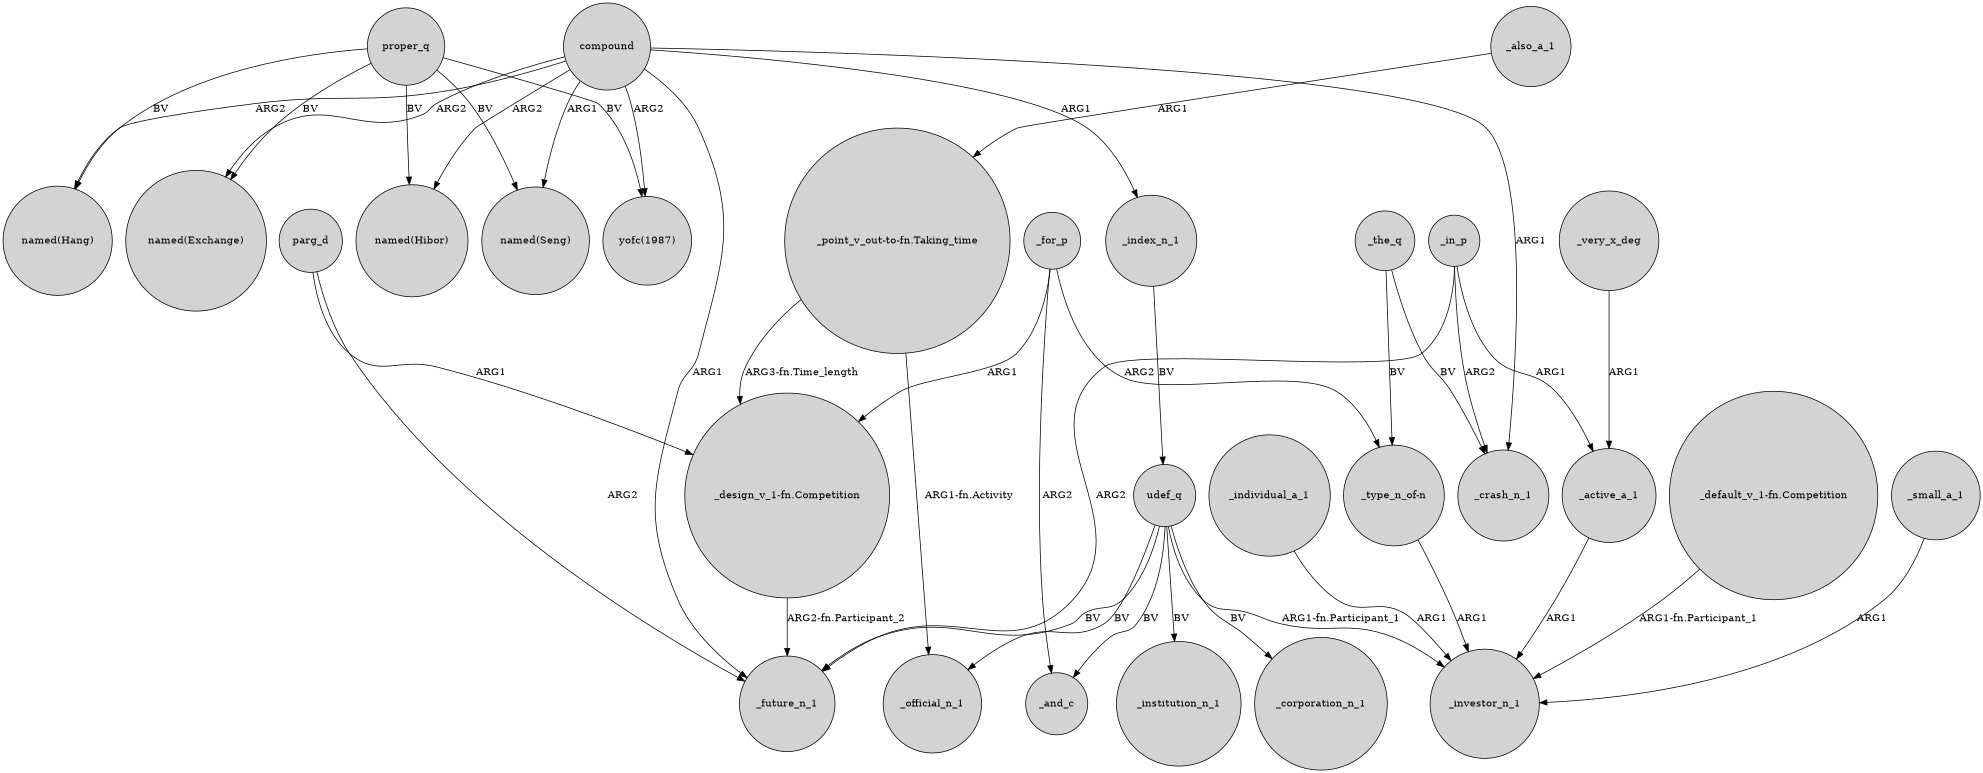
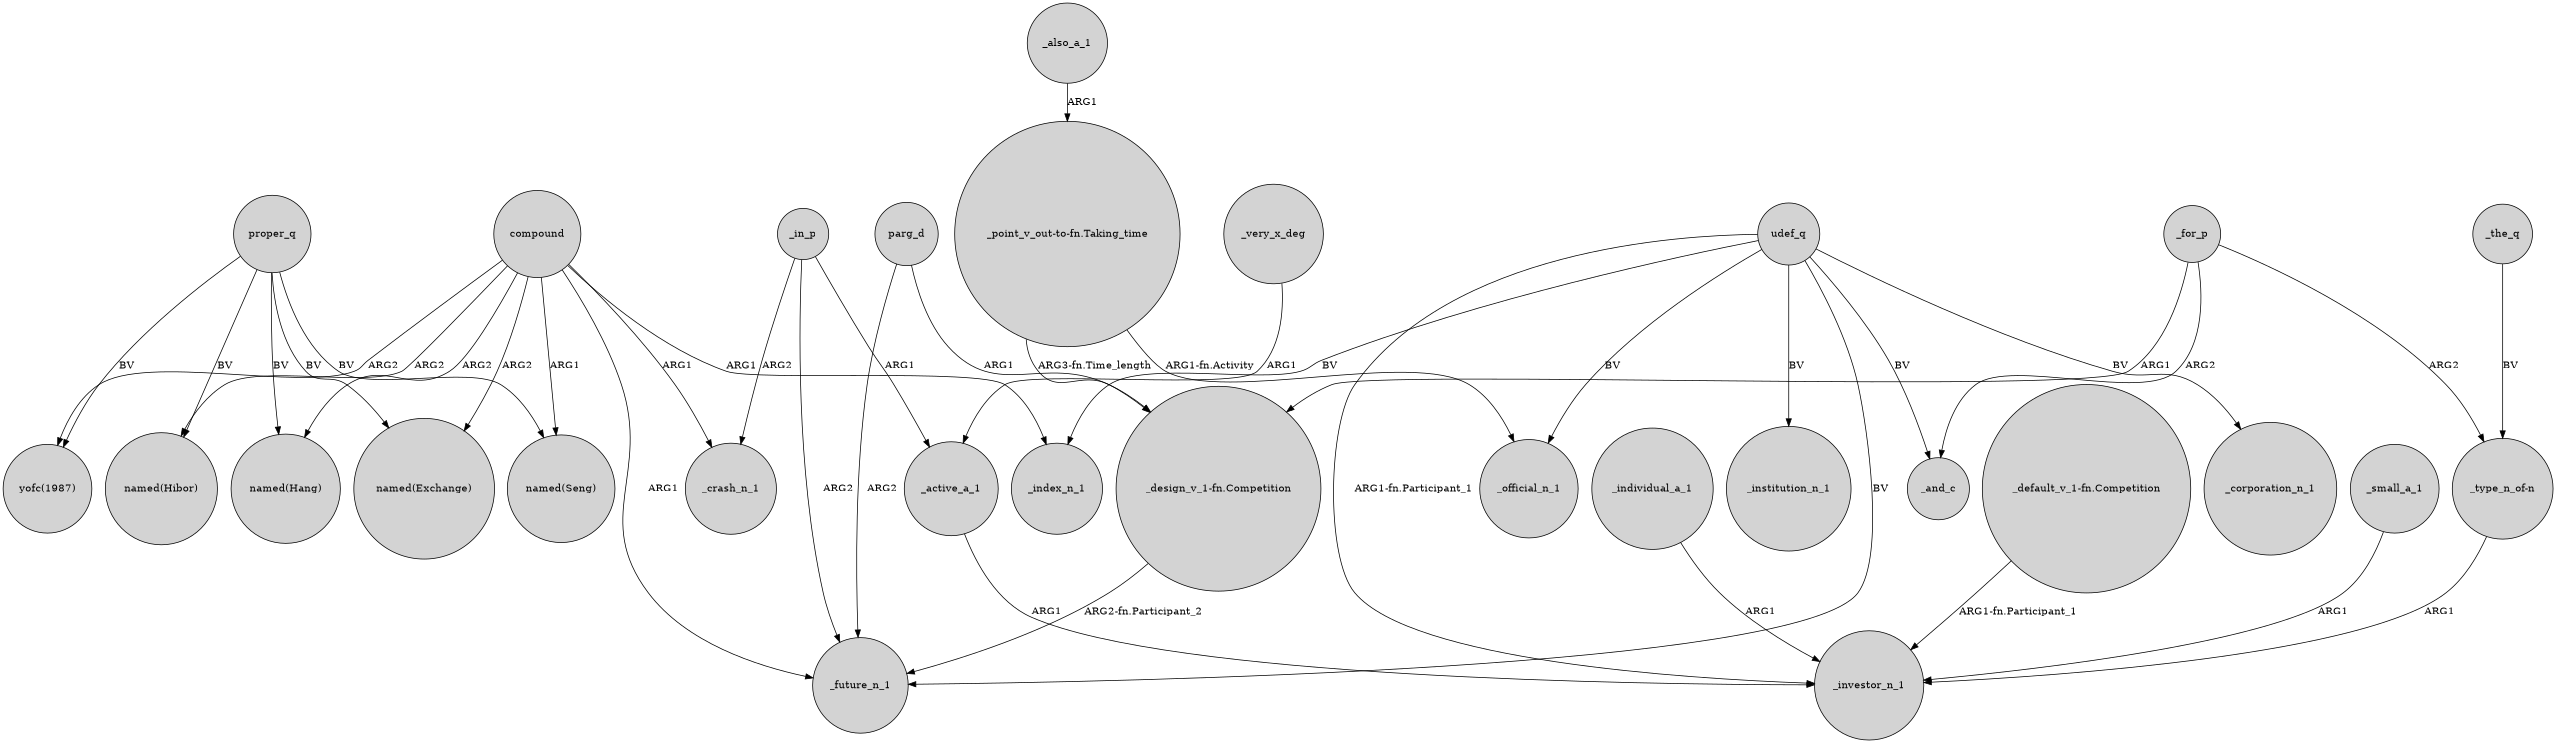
(1428, 363) -> none
(1158, 371) -> (1384, 338)
